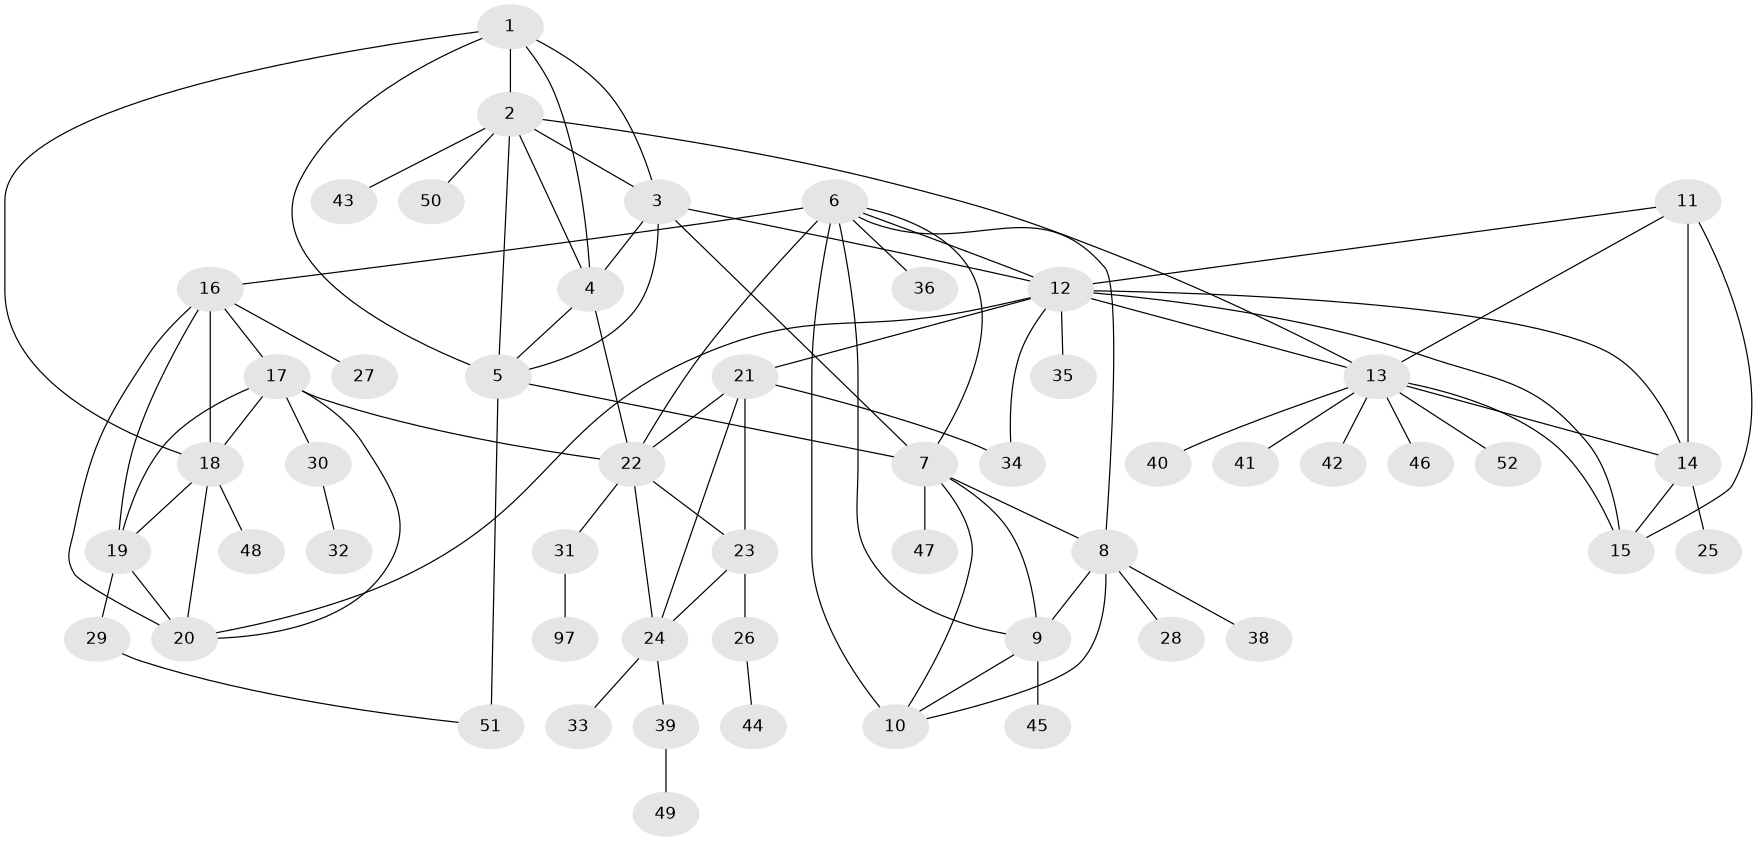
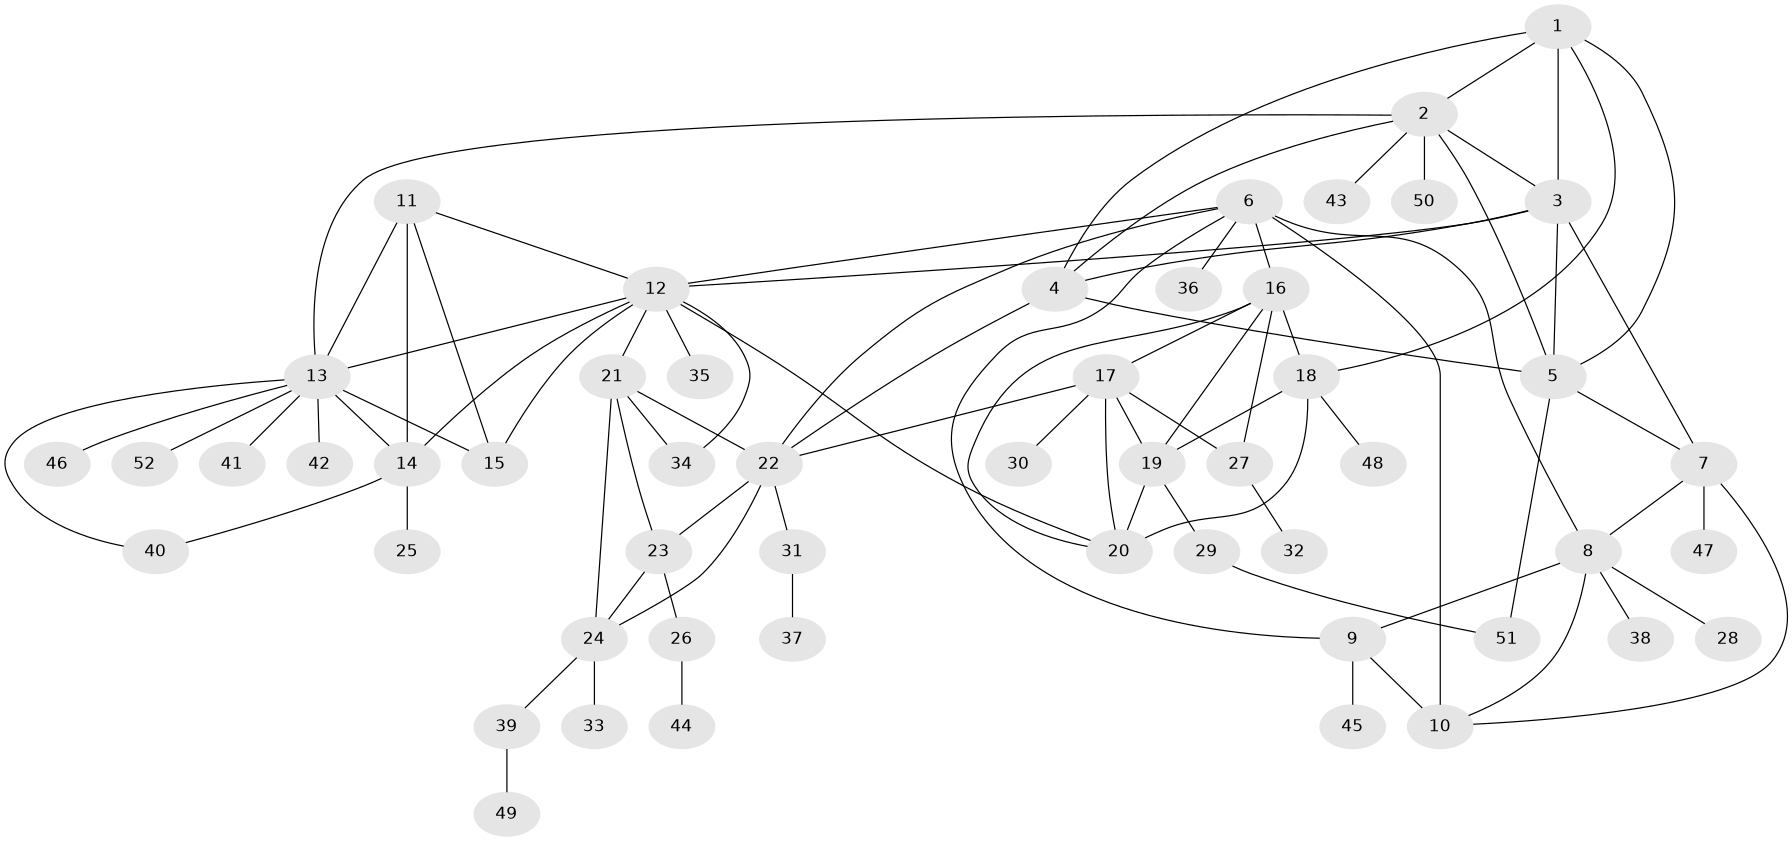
(980, 299) -> none
(244, 421) -> (1173, 421)
(329, 508) -> (1269, 510)
(1655, 508) -> (285, 514)
(1012, 536) -> none
(565, 639) -> (793, 639)
